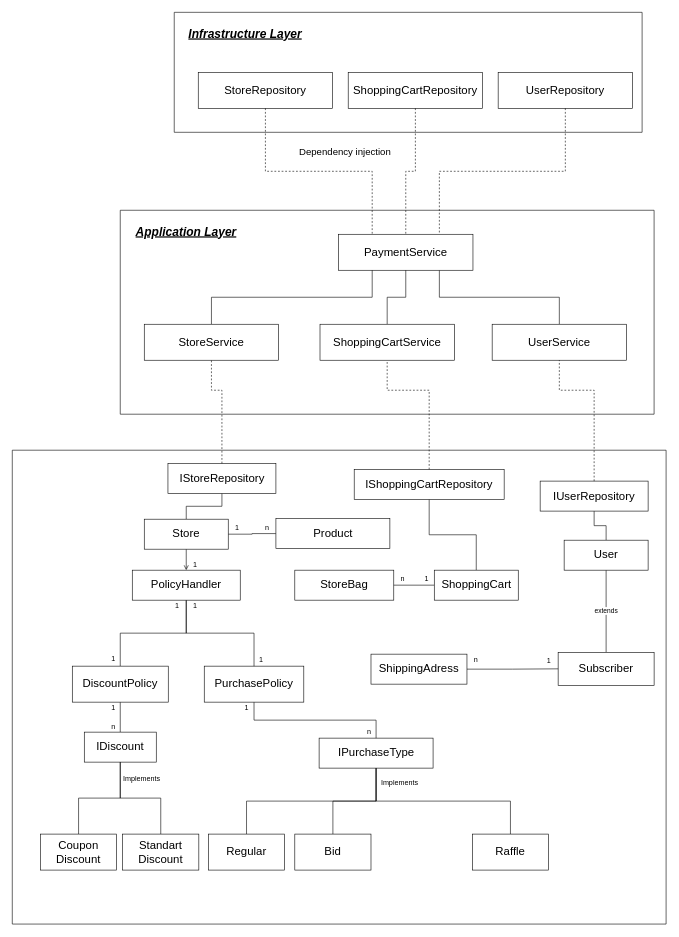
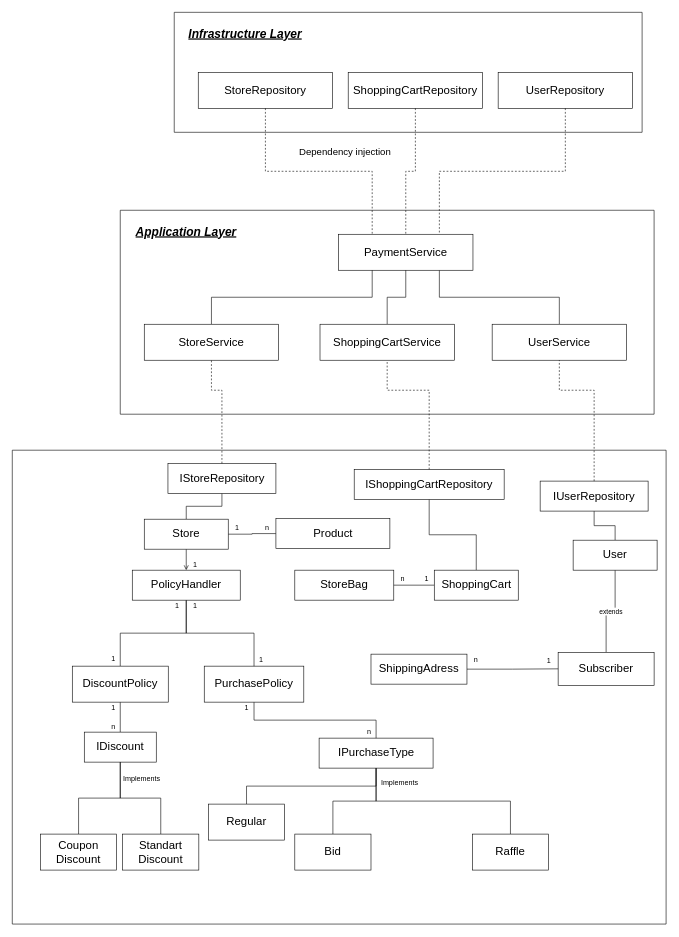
(606, 555) -> (615, 555)
(247, 852) -> (247, 822)
